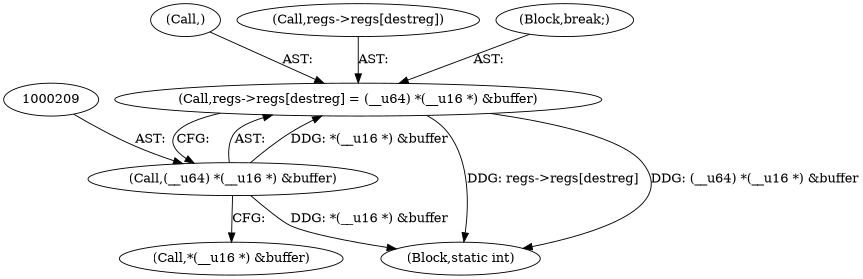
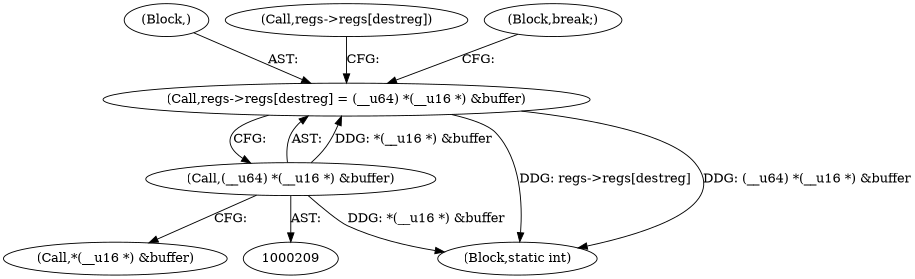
(186, 20) -> (167, 20)
(376, 60) -> (365, 60)
(491, 60) -> (480, 60)
(122, 140) -> (291, 214)
